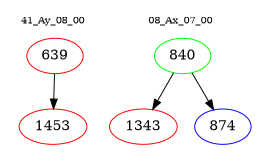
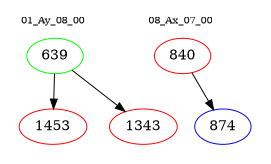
(53, 21) -> (53, 21)
(55, 56) -> (55, 56)
(183, 56) -> (183, 56)
(166, 87) -> (88, 82)
